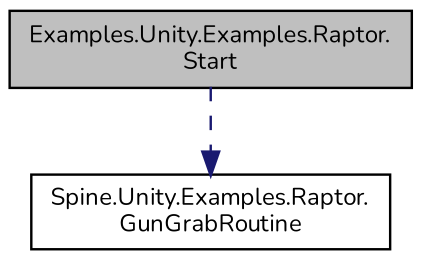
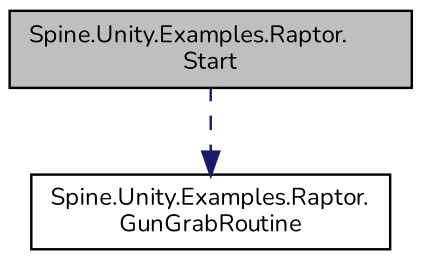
(211, 49) -> (211, 49)
